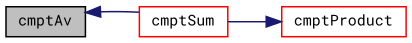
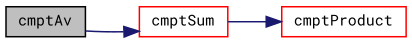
(120, 12) -> (105, 32)
